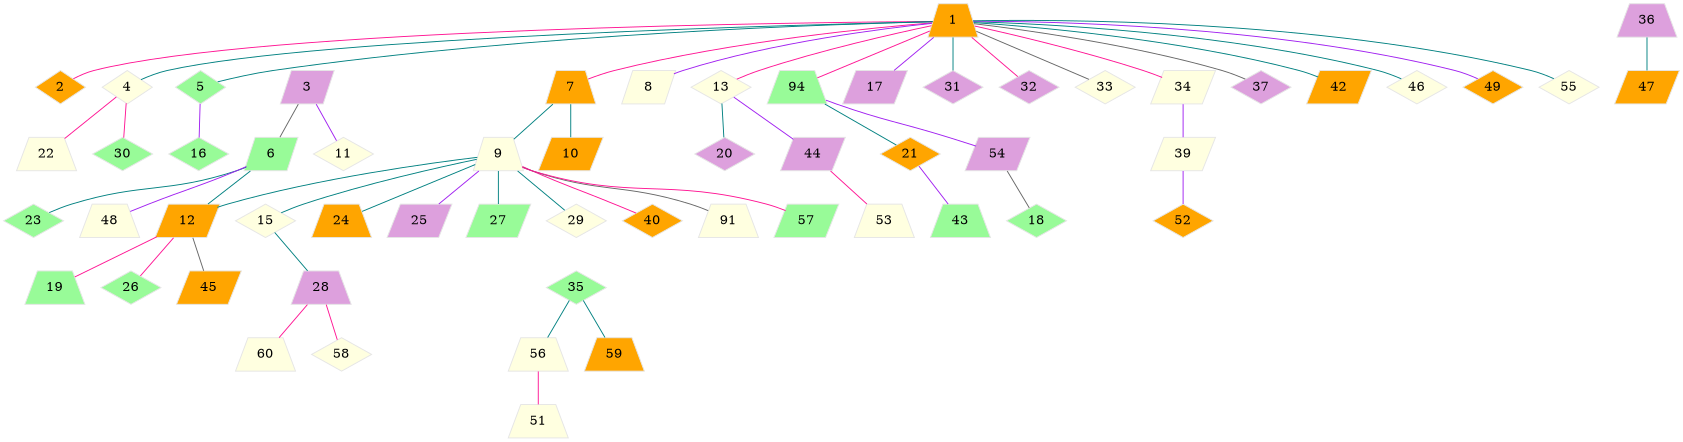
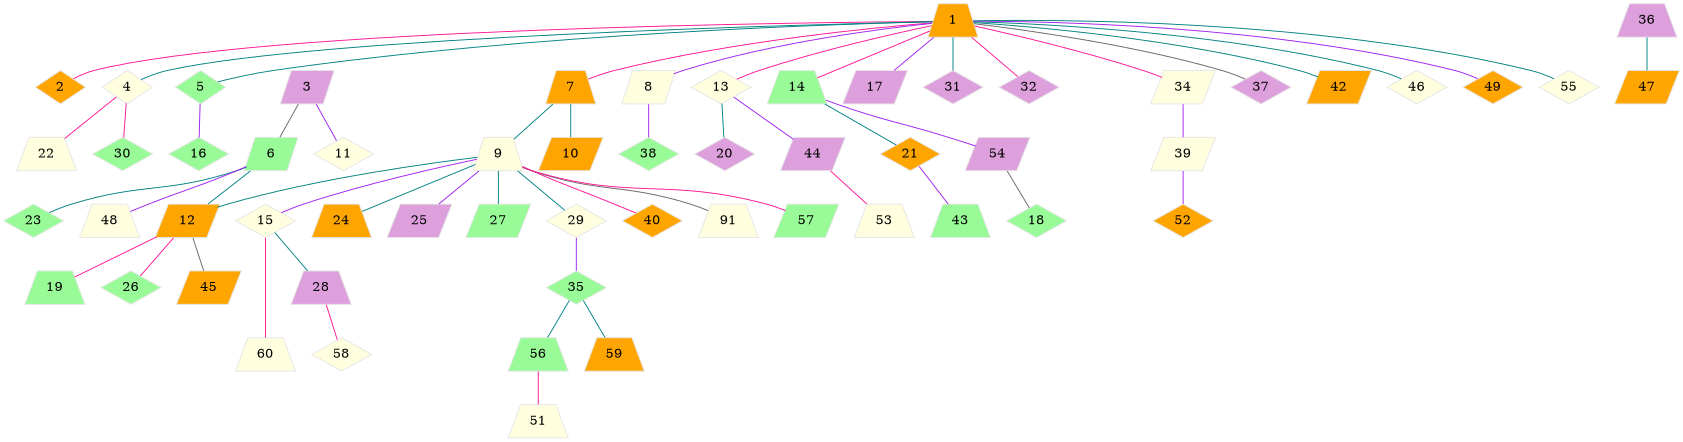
(797, 87) -> (797, 87)
(1105, 87) -> none
none -> (649, 154)
(378, 182) -> (378, 182)
none -> (576, 254)
(293, 321) -> (266, 288)
(538, 354) -> (538, 354)
